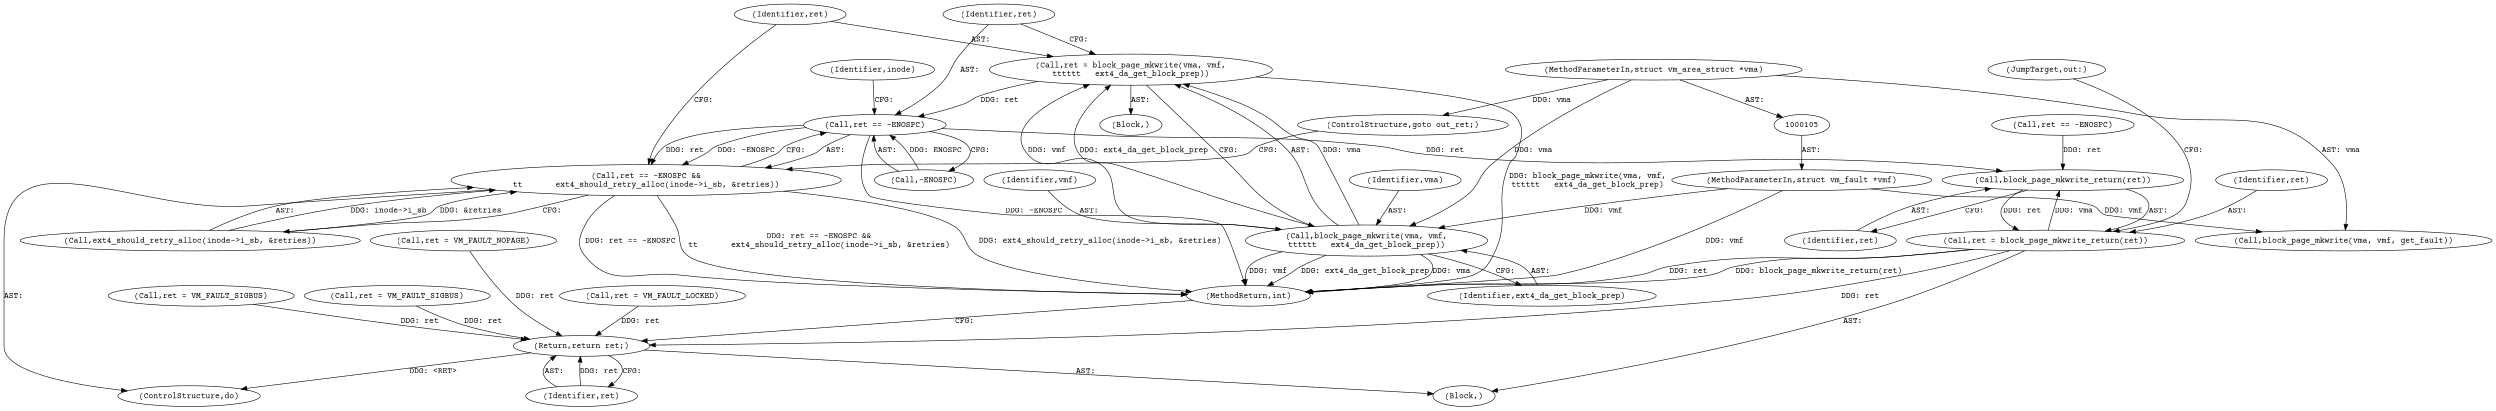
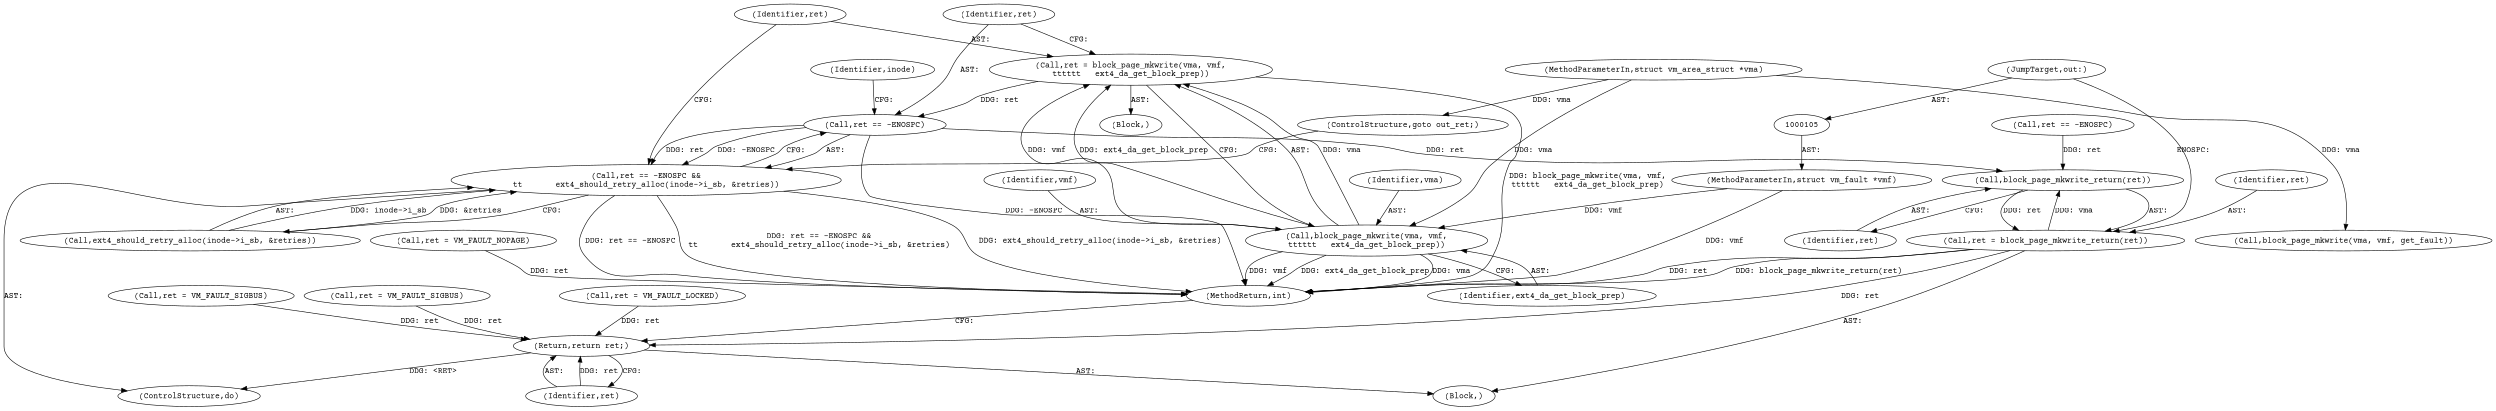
(1729, 98) -> (1921, 98)
(2196, 150) -> (2196, 150)
(2341, 150) -> (2341, 150)
(924, 180) -> none
(2066, 200) -> none
(508, 298) -> (725, 283)
